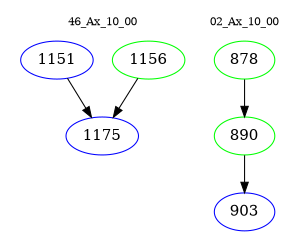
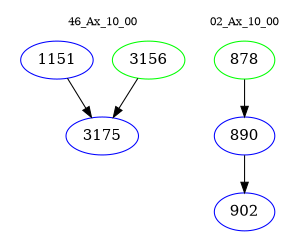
(149, 60) -> (149, 60)
(102, 136) -> (102, 136)
(245, 136) -> (245, 136)
(245, 212) -> (245, 212)
